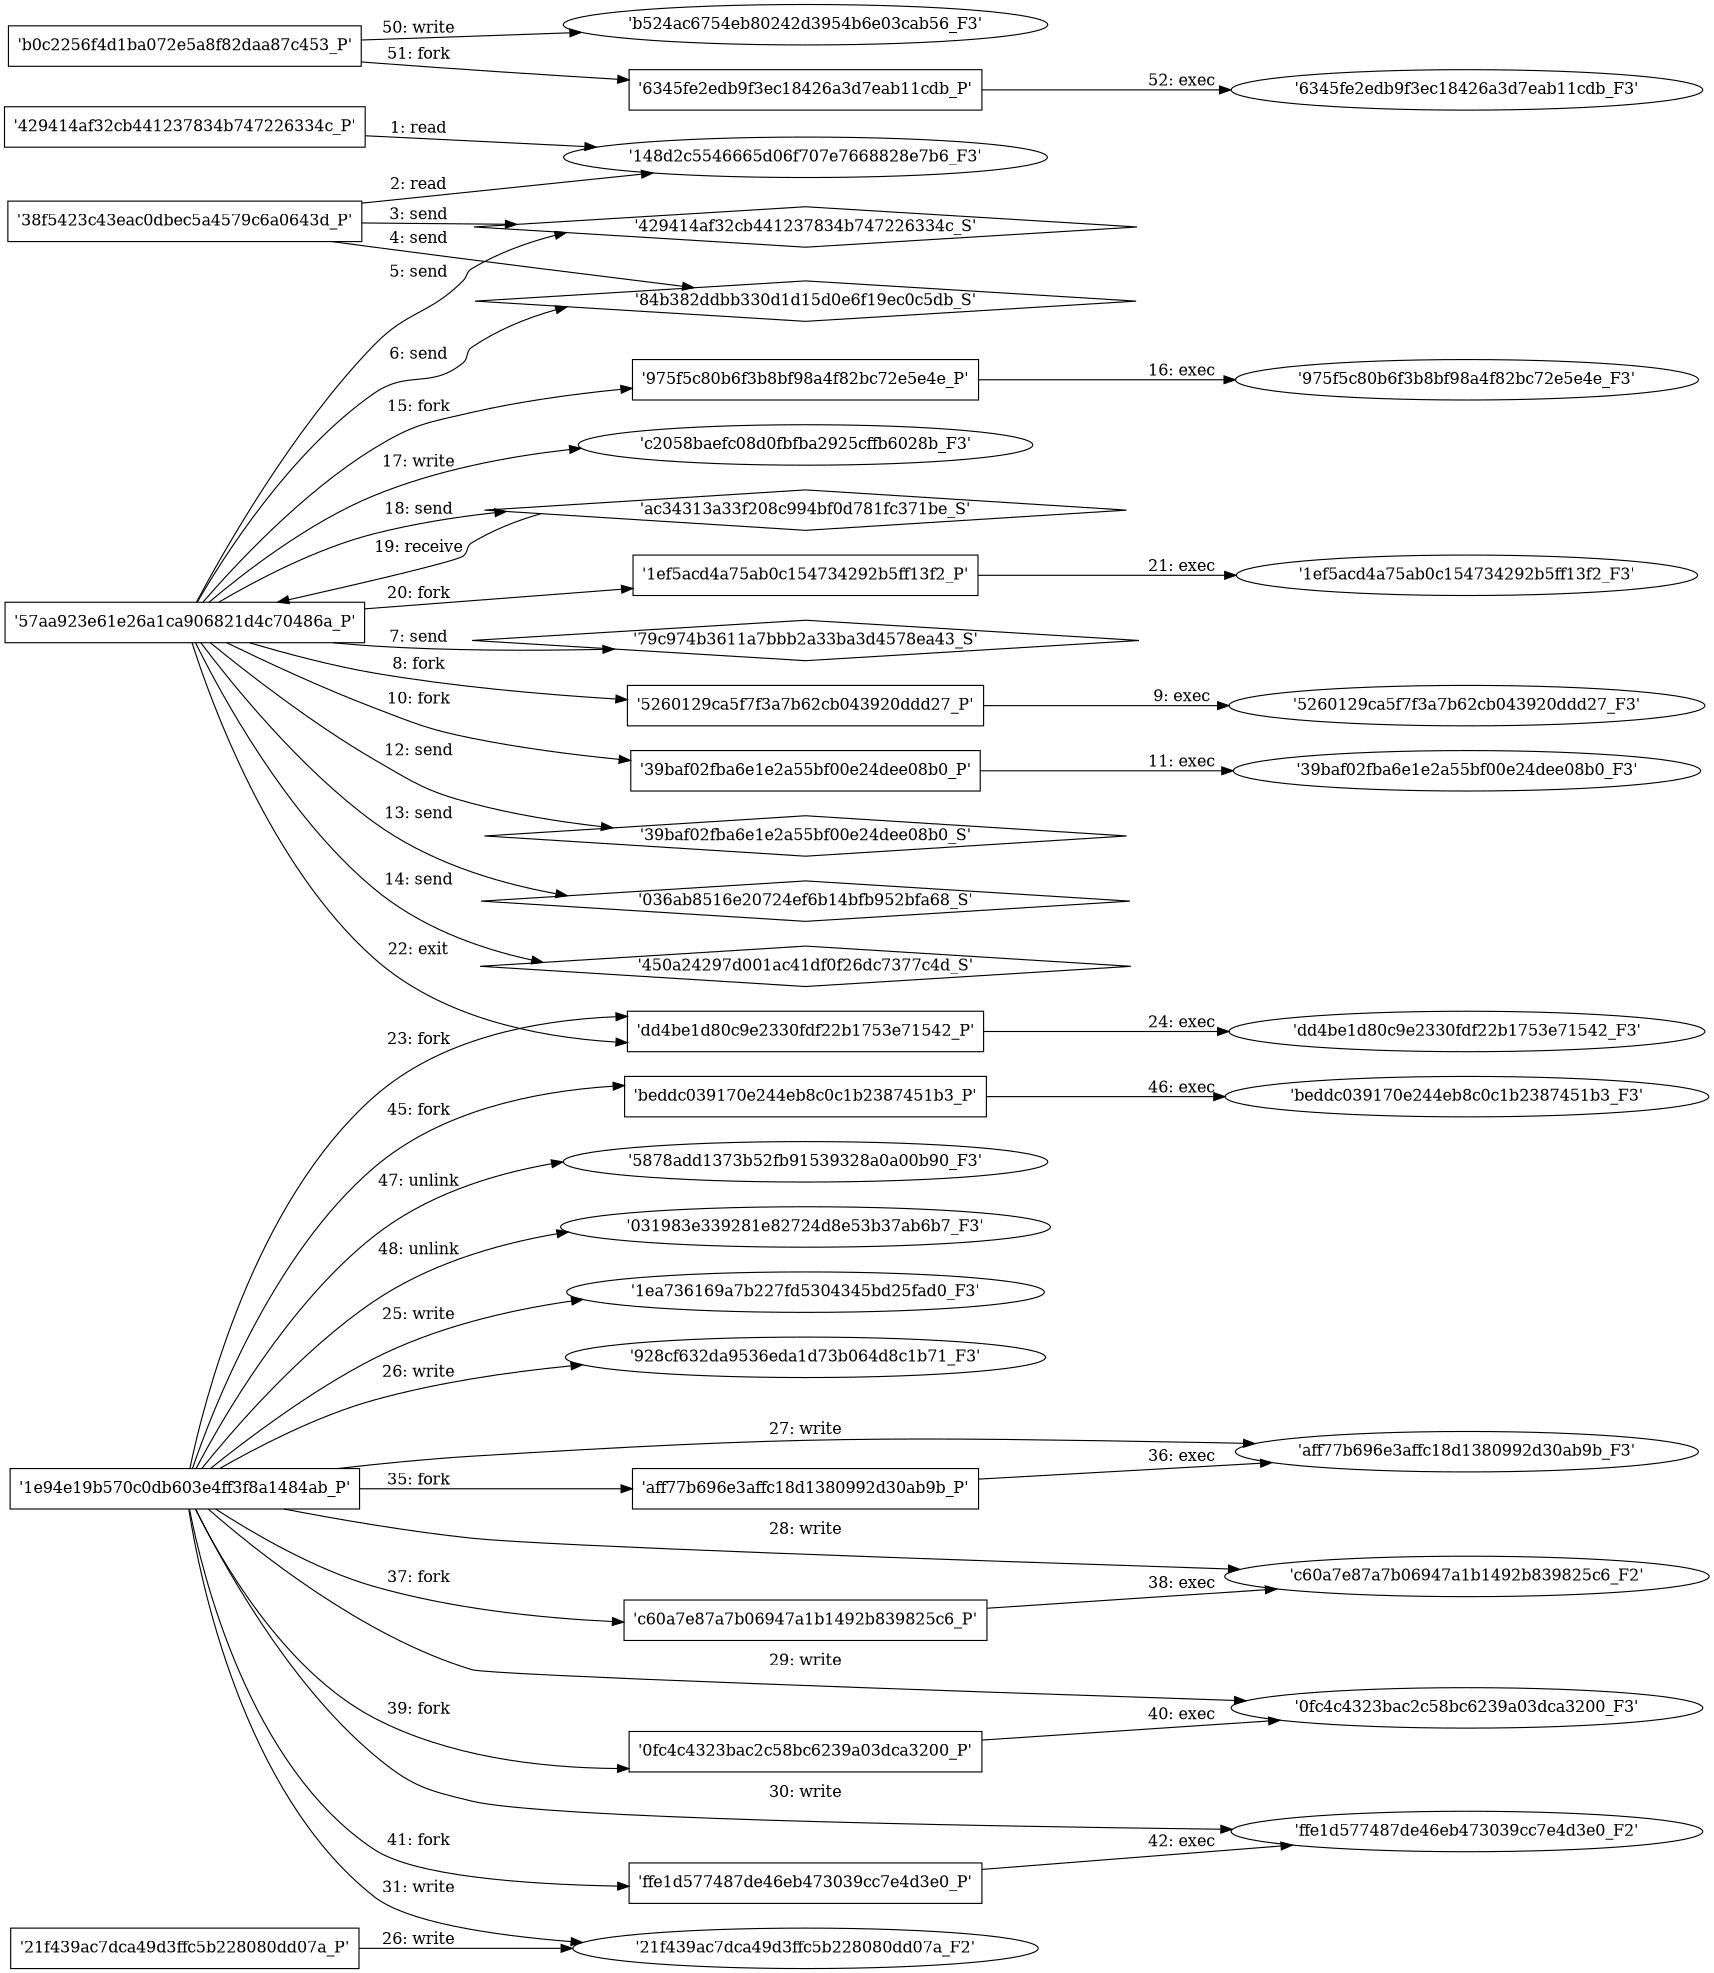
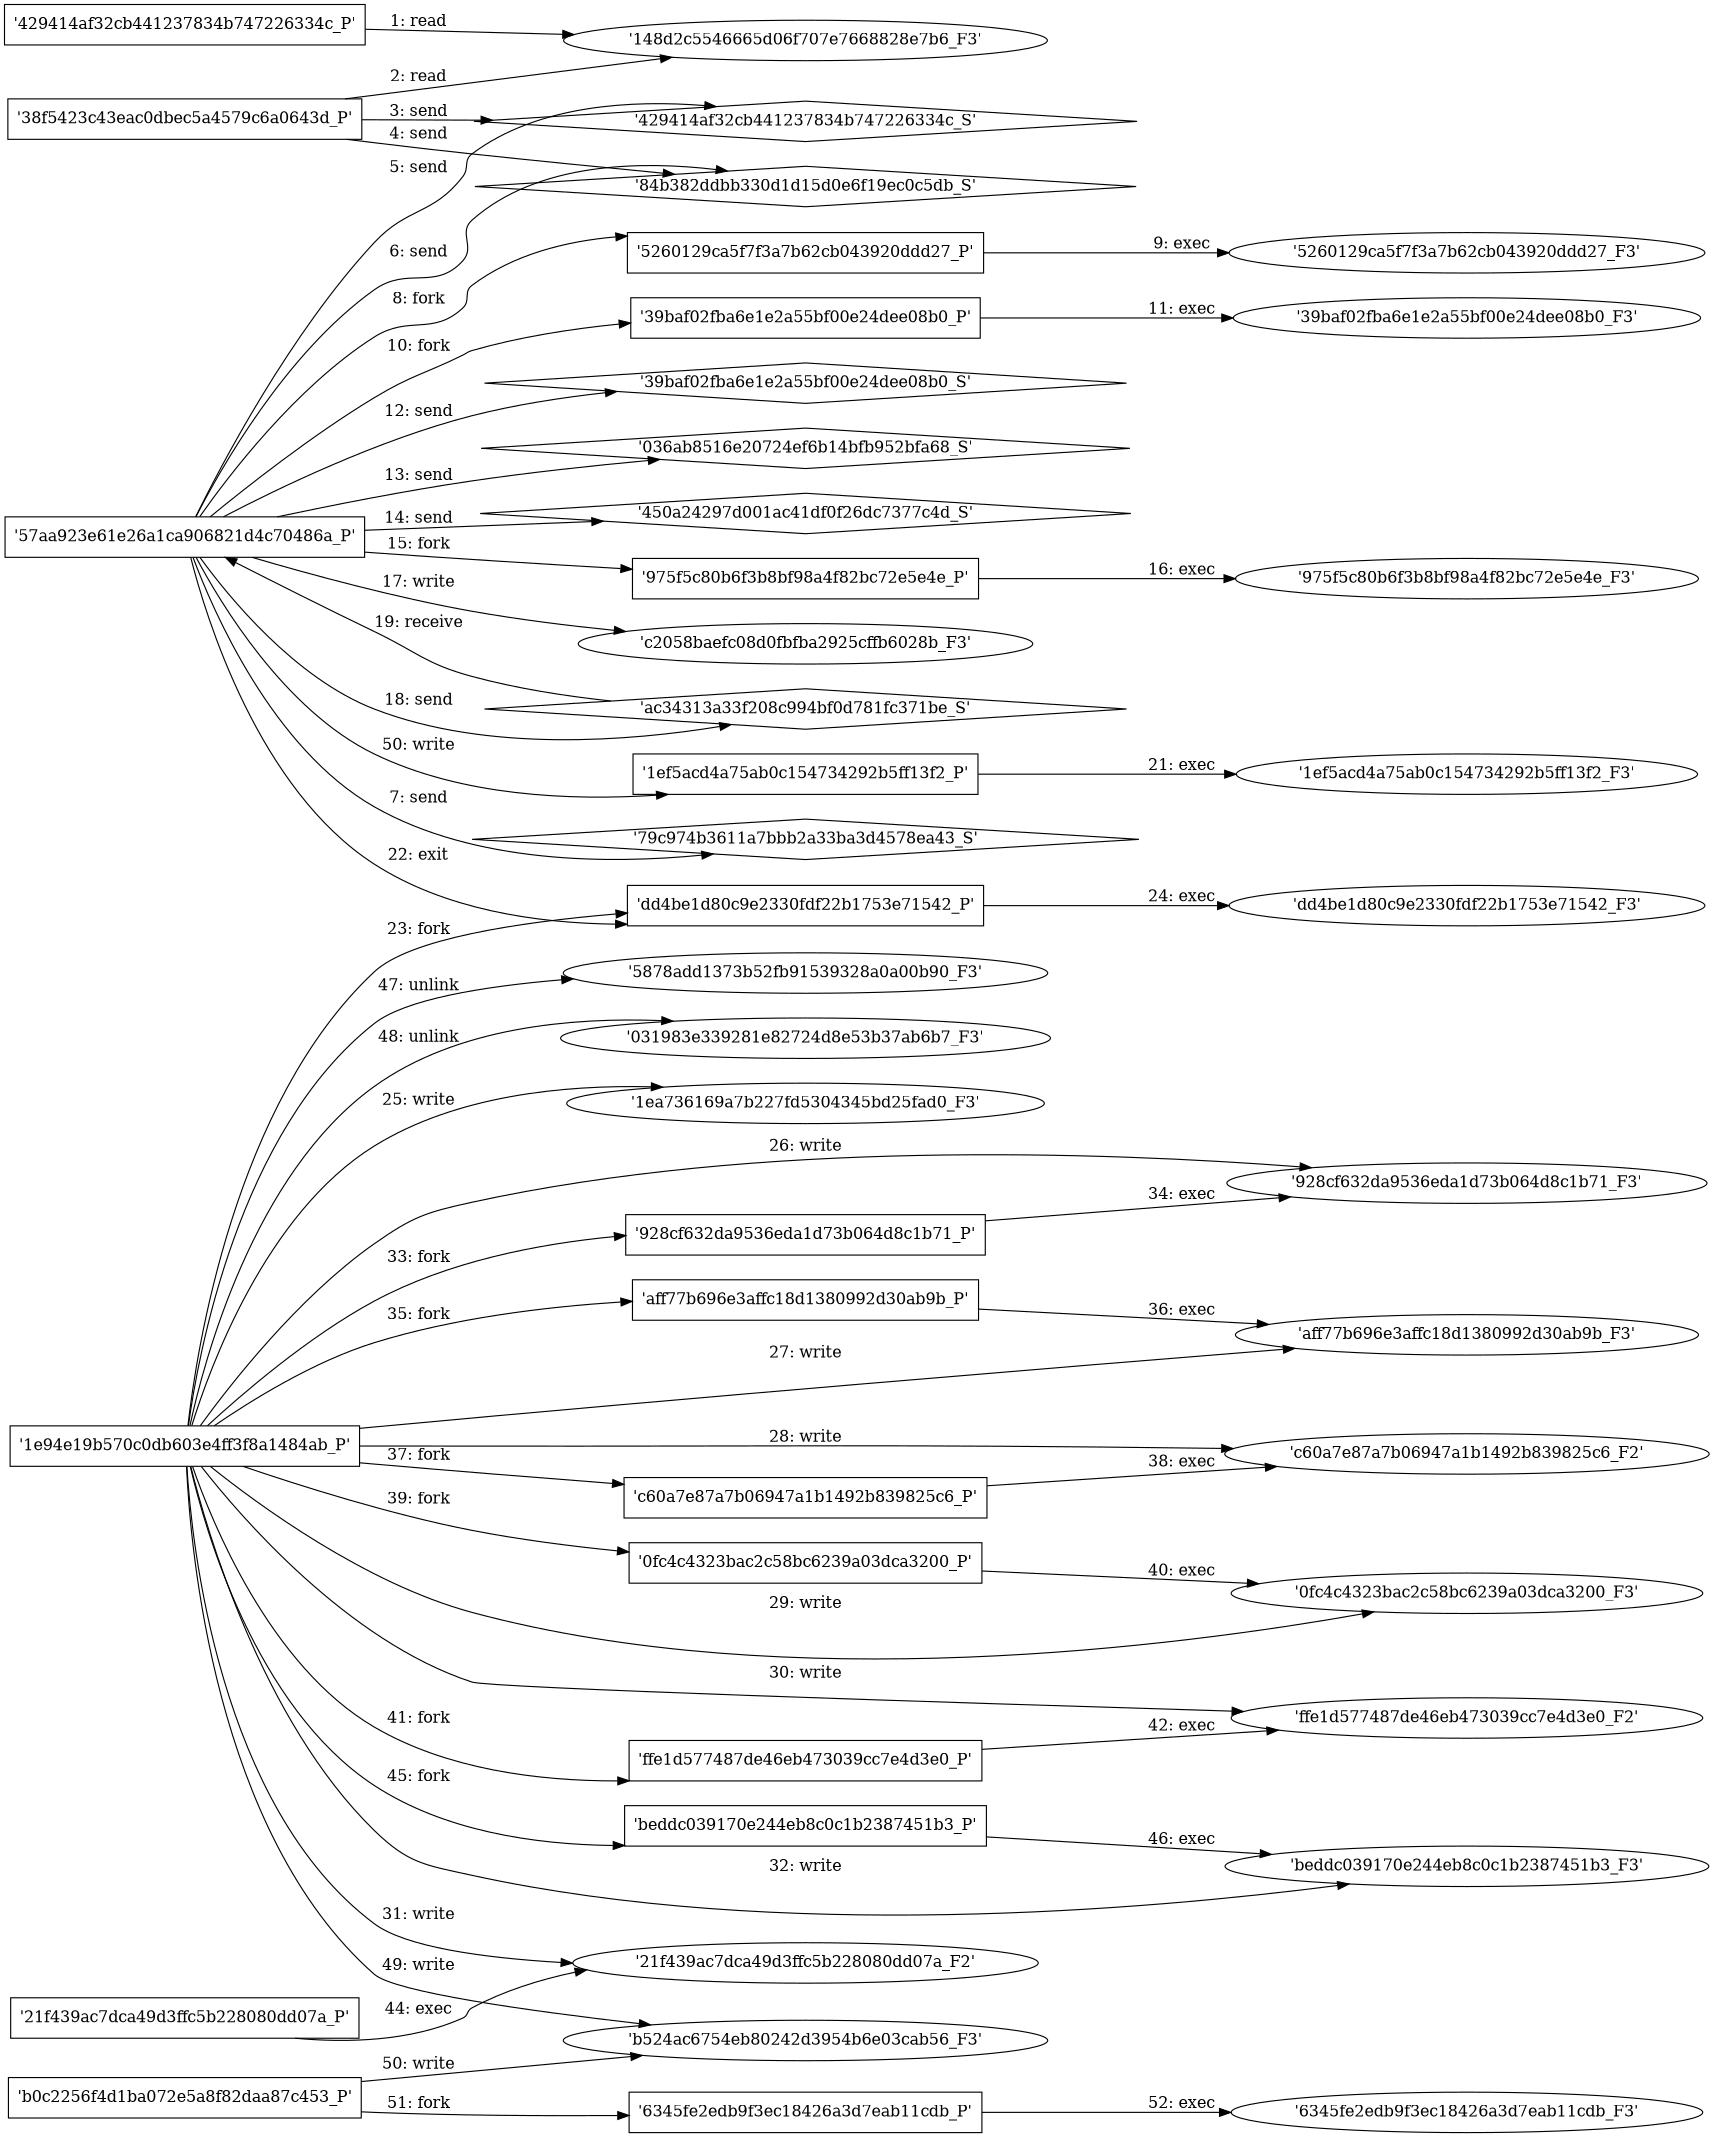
(419, 594) -> (419, 746)
none -> (806, 1235)
none -> (288, 1863)
none -> (644, 1902)
(419, 1940) -> (419, 2010)
